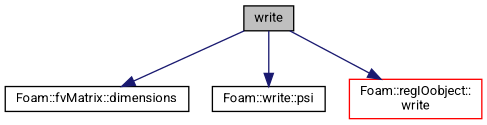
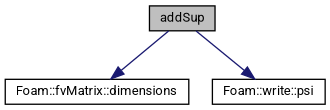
(269, 18) -> (182, 18)
(416, 99) -> none
